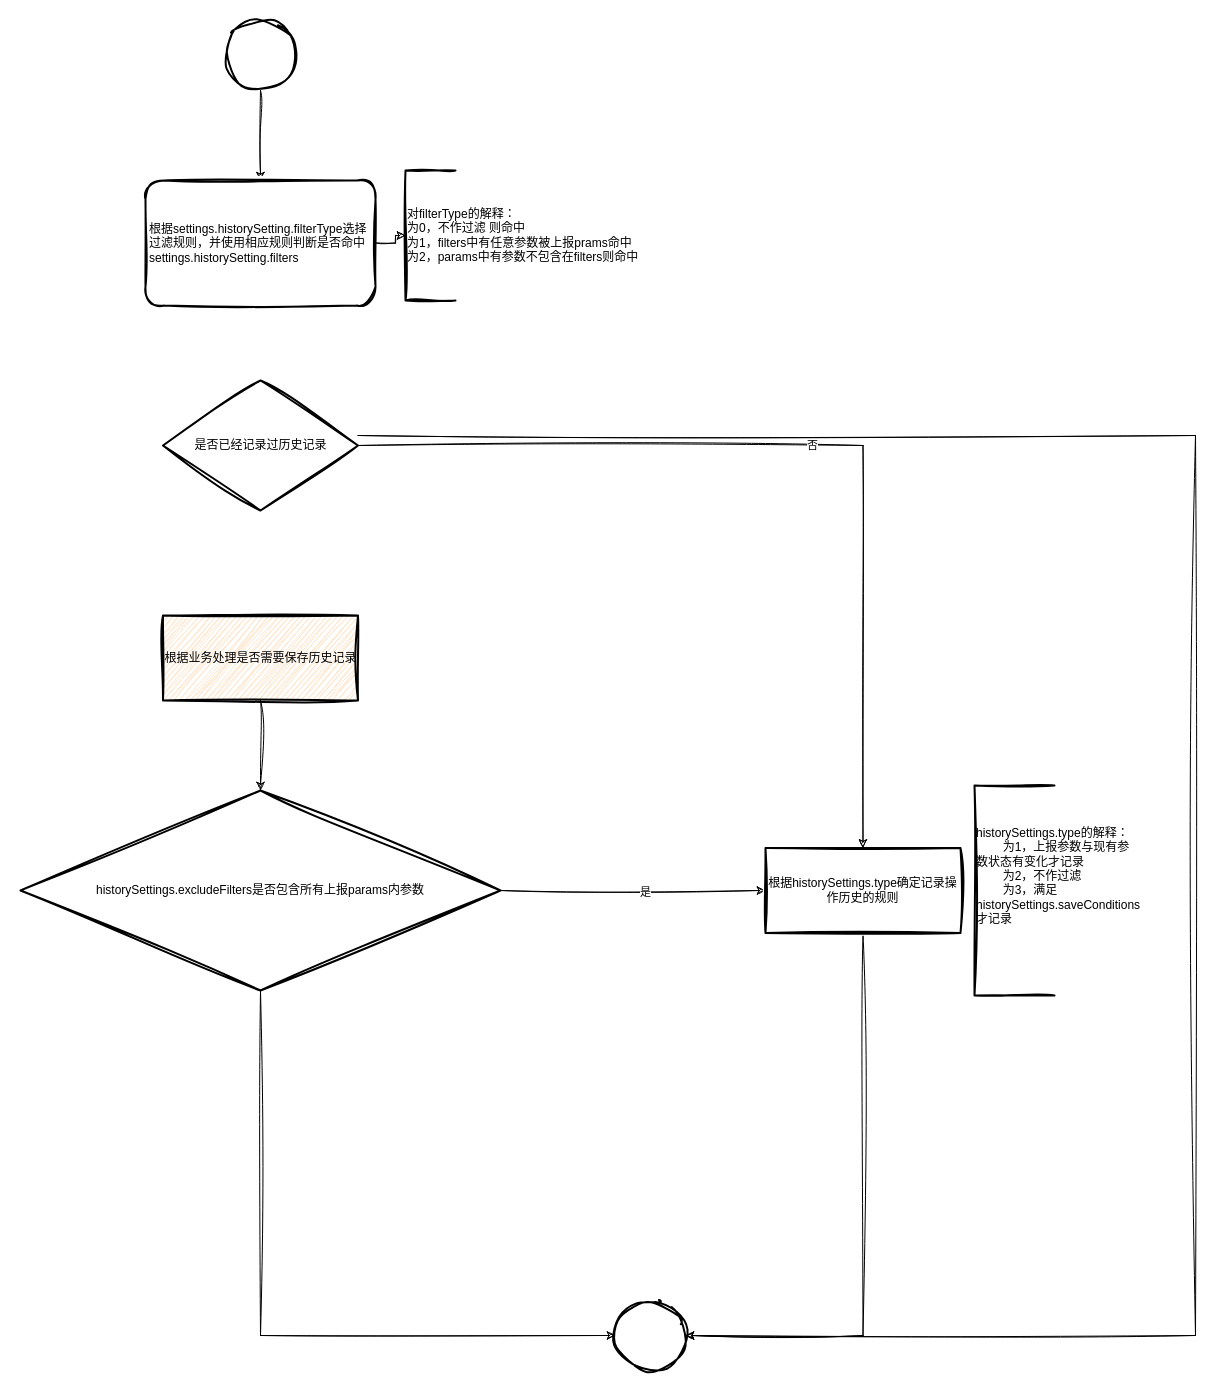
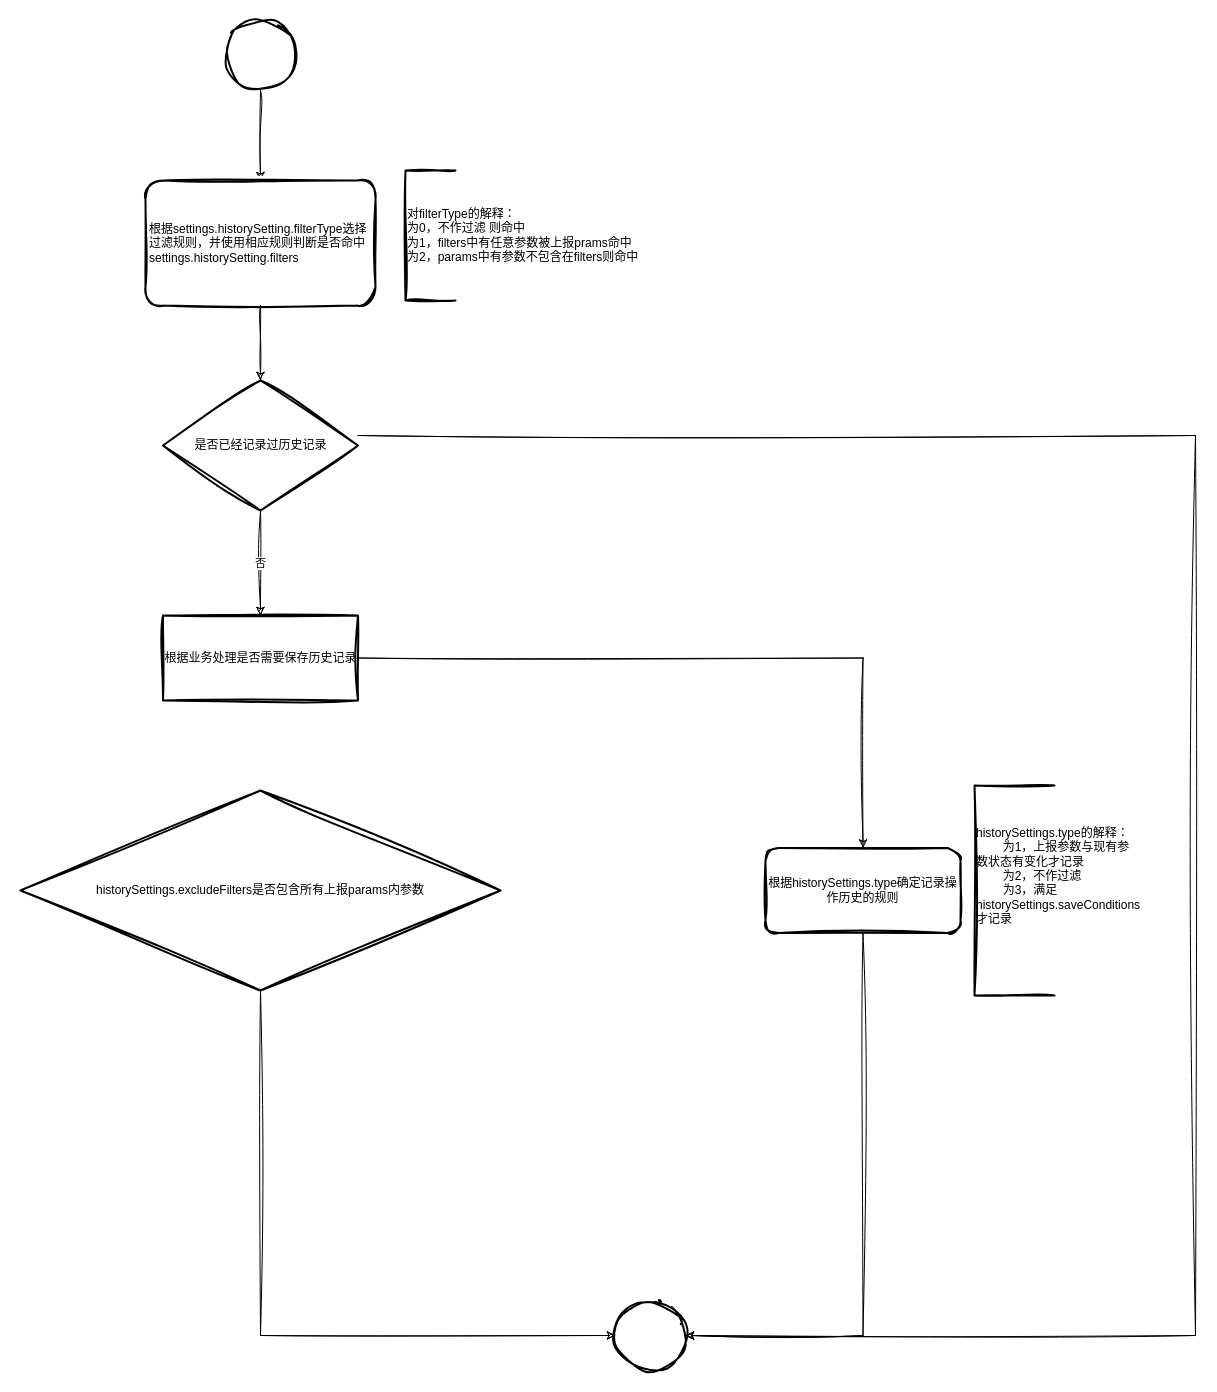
(392, 243) -> (261, 341)
(863, 459) -> (261, 560)
(261, 658) -> (261, 658)
(261, 743) -> (610, 658)
(630, 891) -> none
(863, 891) -> (863, 891)
